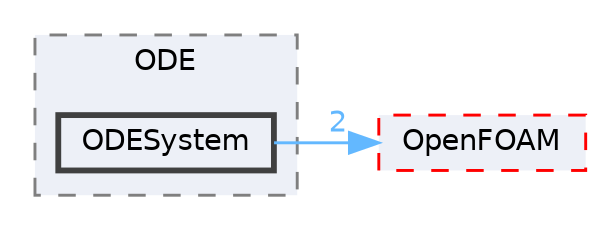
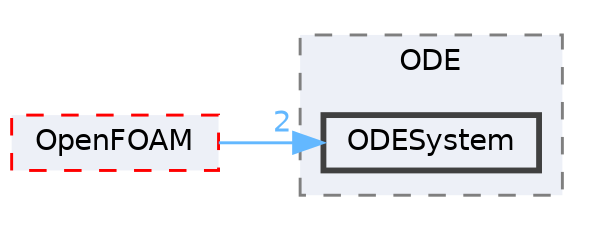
(315, 143) -> (256, 143)
